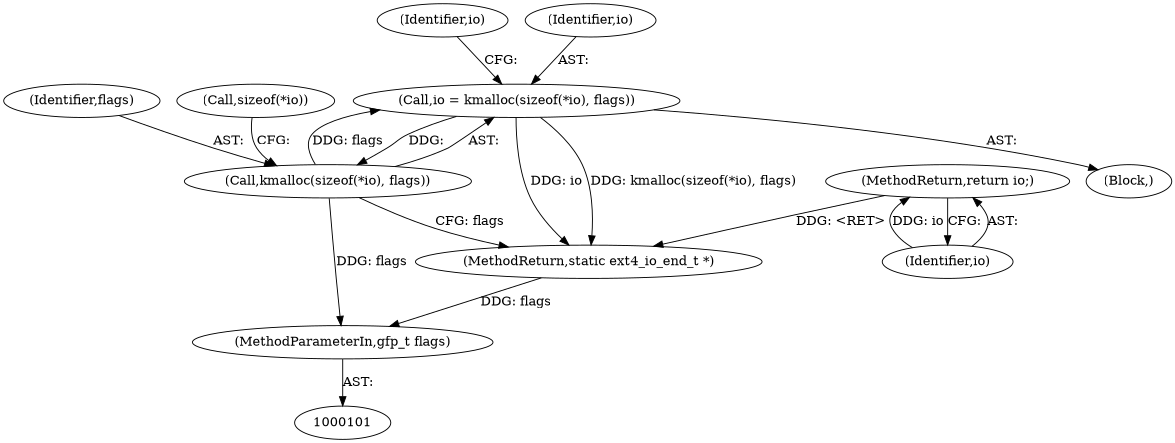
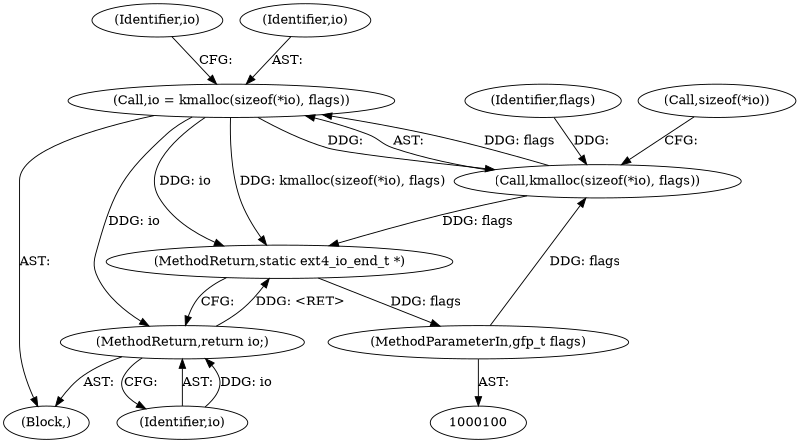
(231, 141) -> (594, 141)
none -> (109, 213)
(470, 222) -> (478, 222)
(334, 257) -> (535, 266)
none -> (203, 293)
none -> (88, 373)
(343, 423) -> (478, 423)
